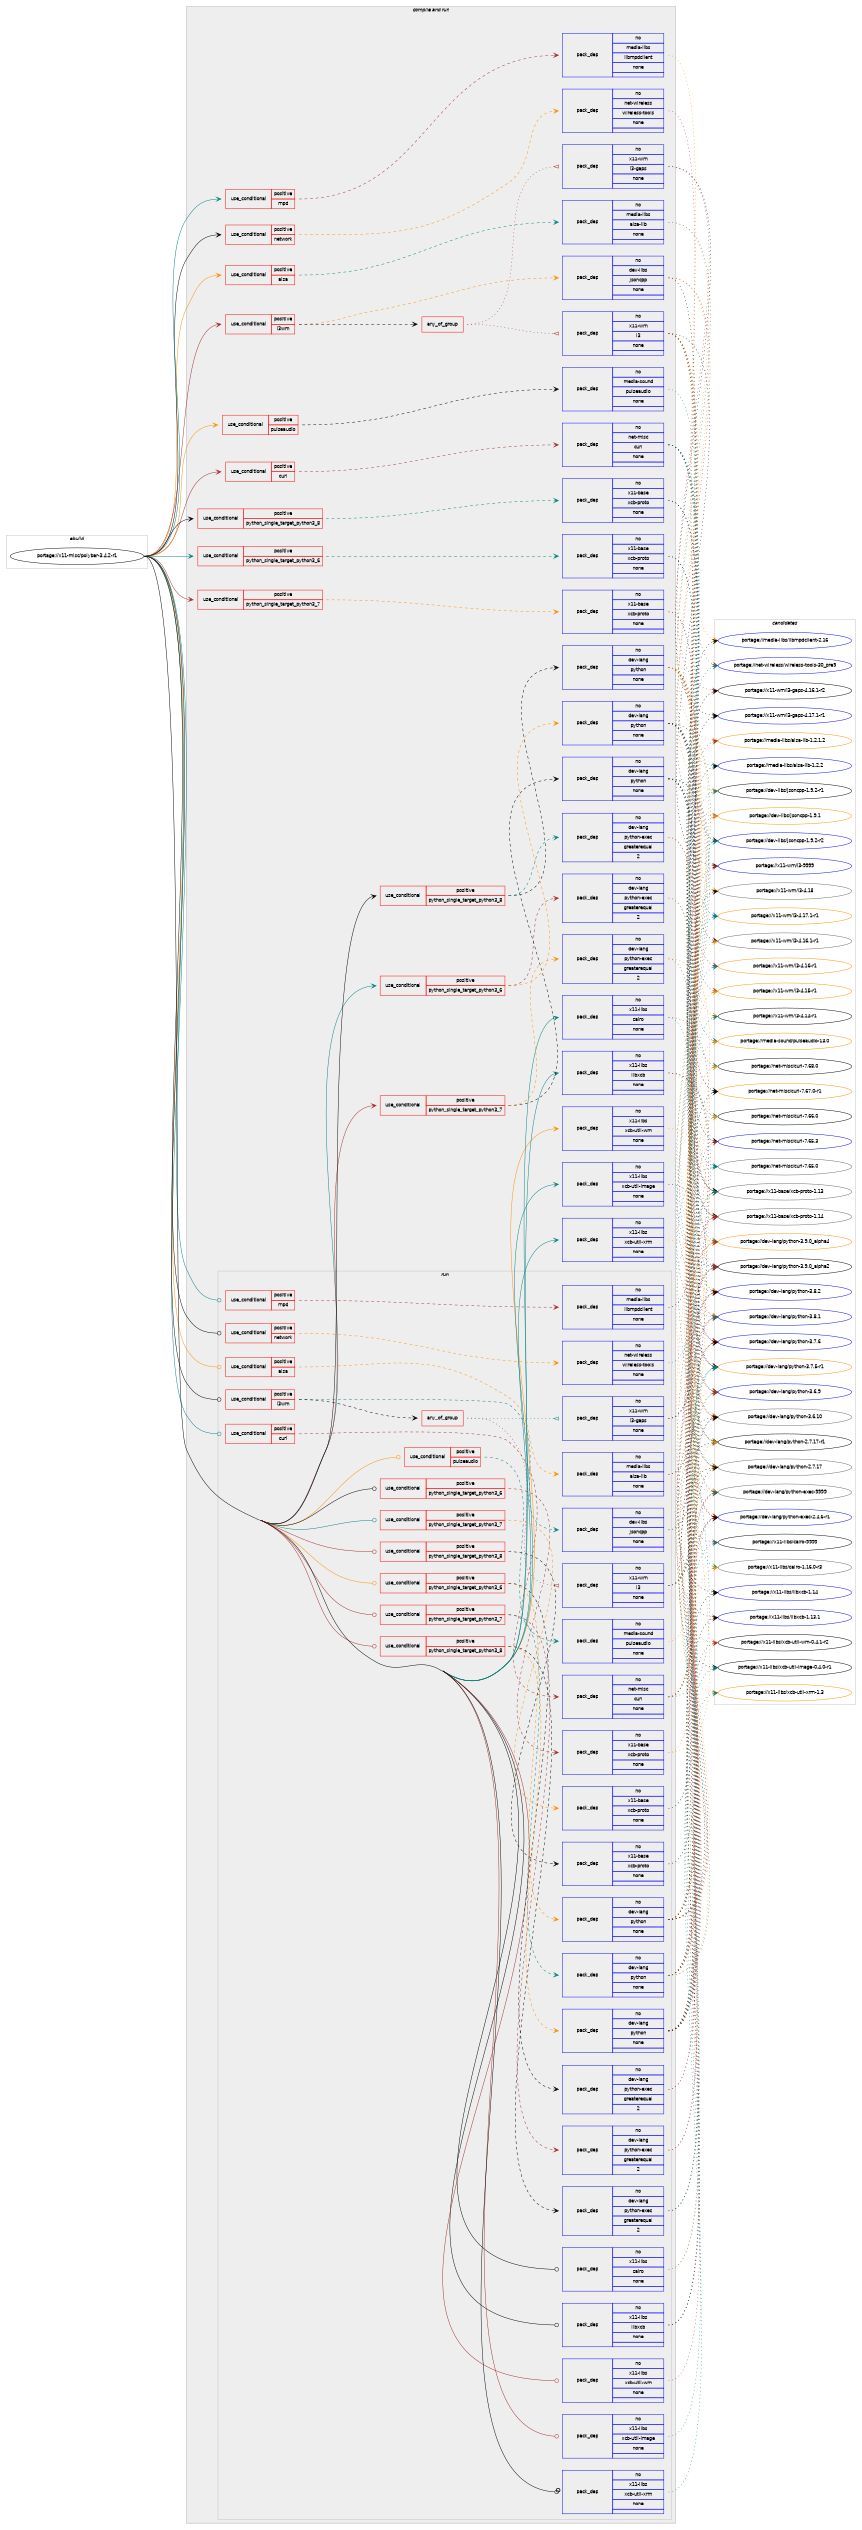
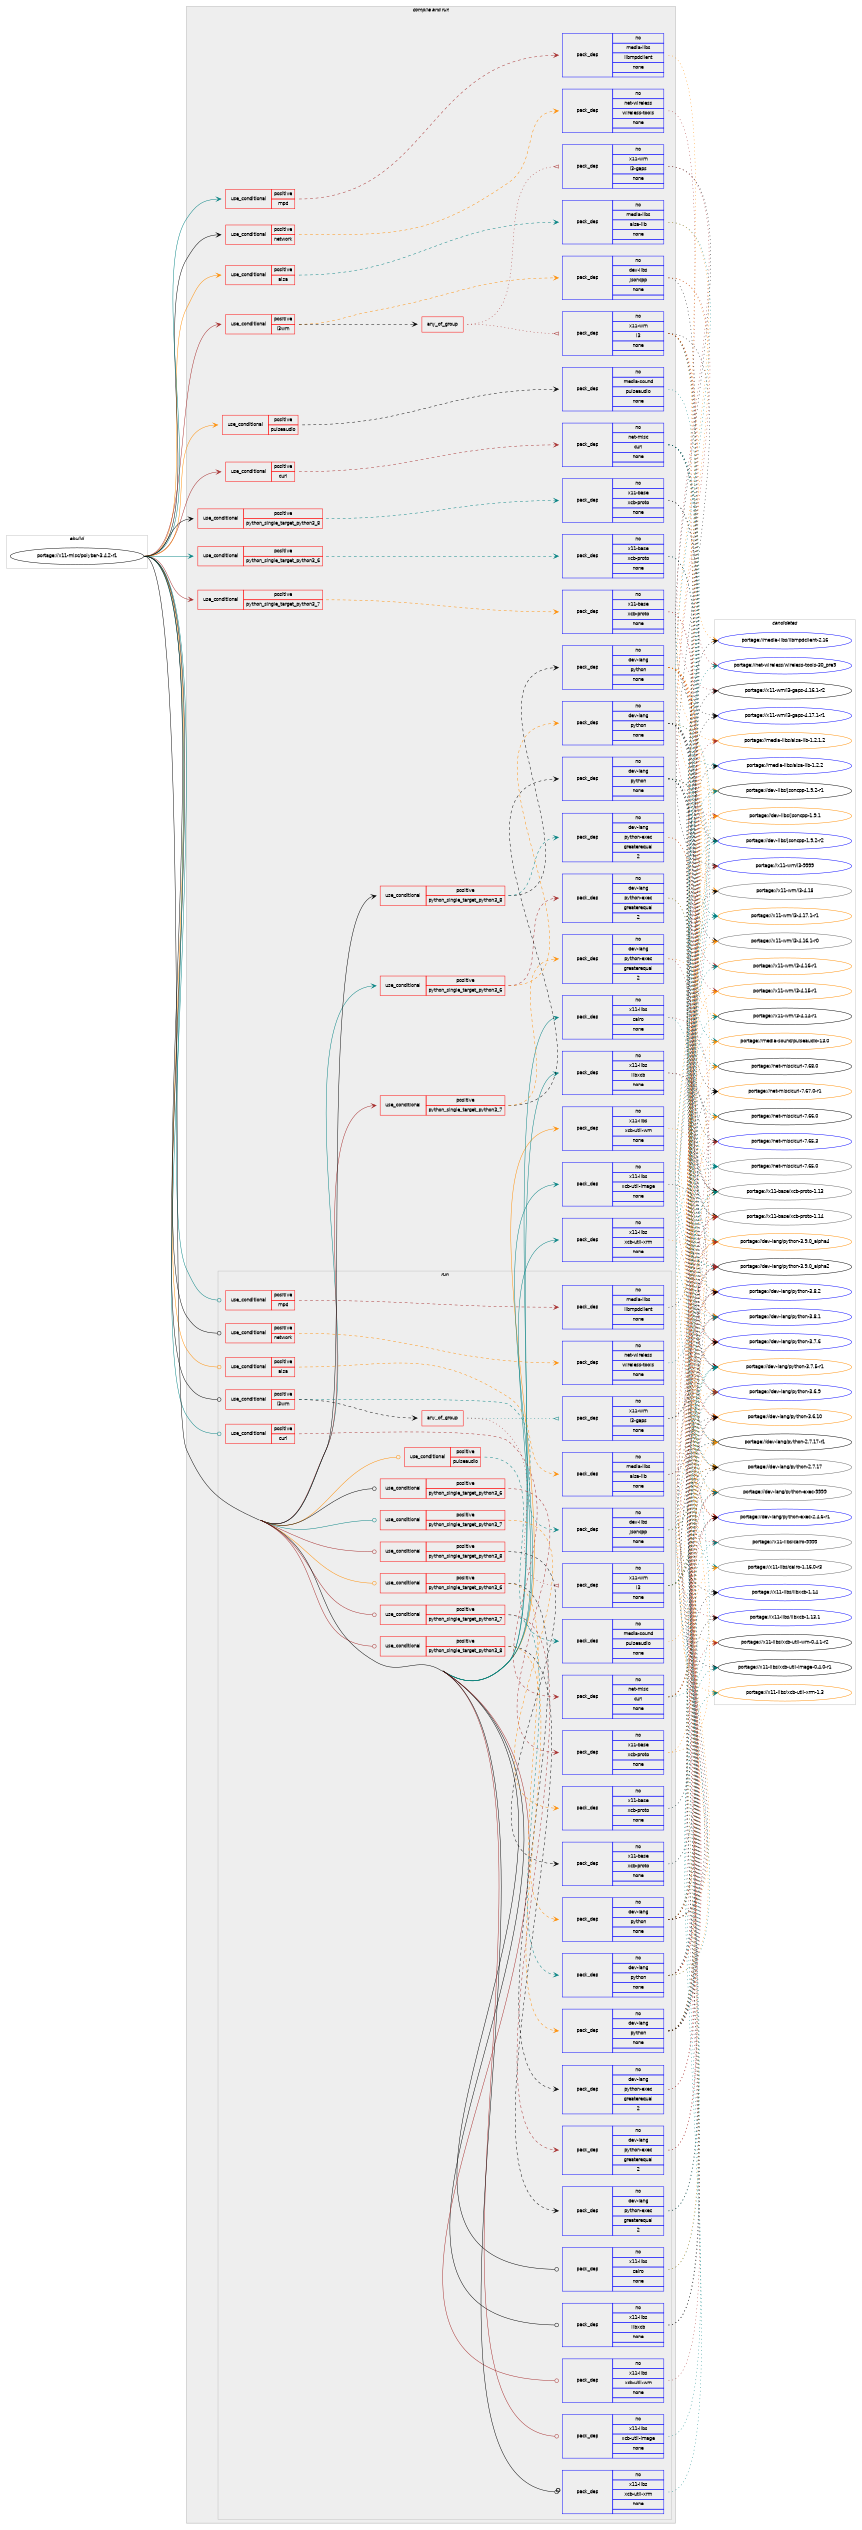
(785, 941) -> (785, 941)
(785, 1417) -> (785, 1417)
(785, 1542) -> (785, 1542)
